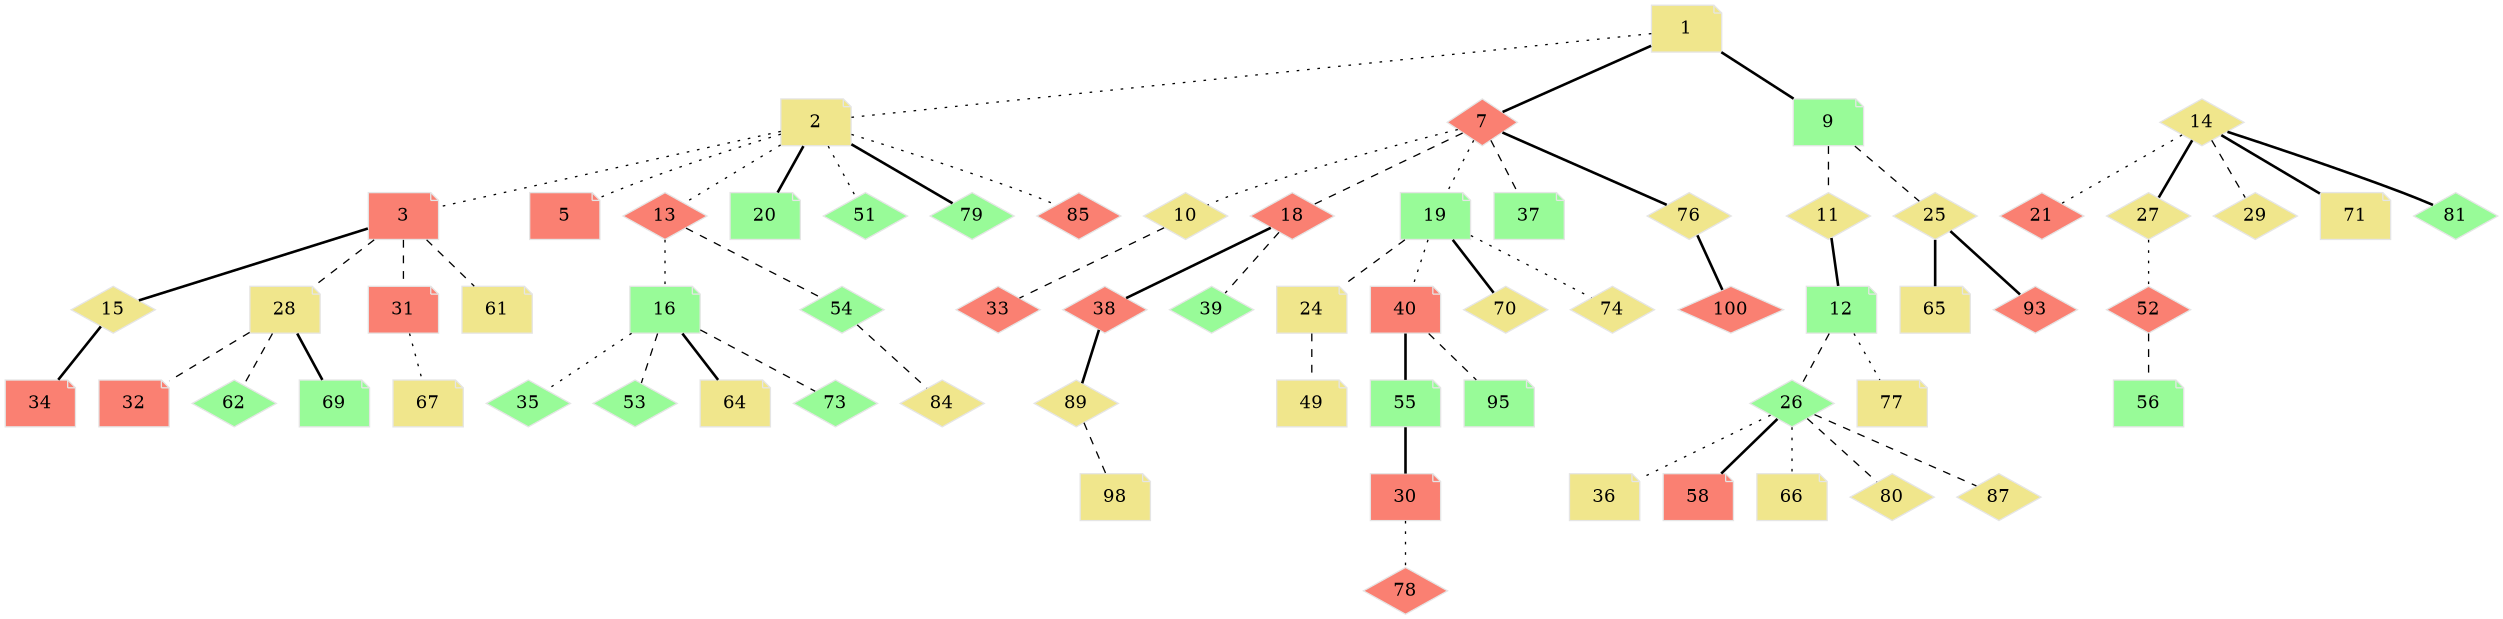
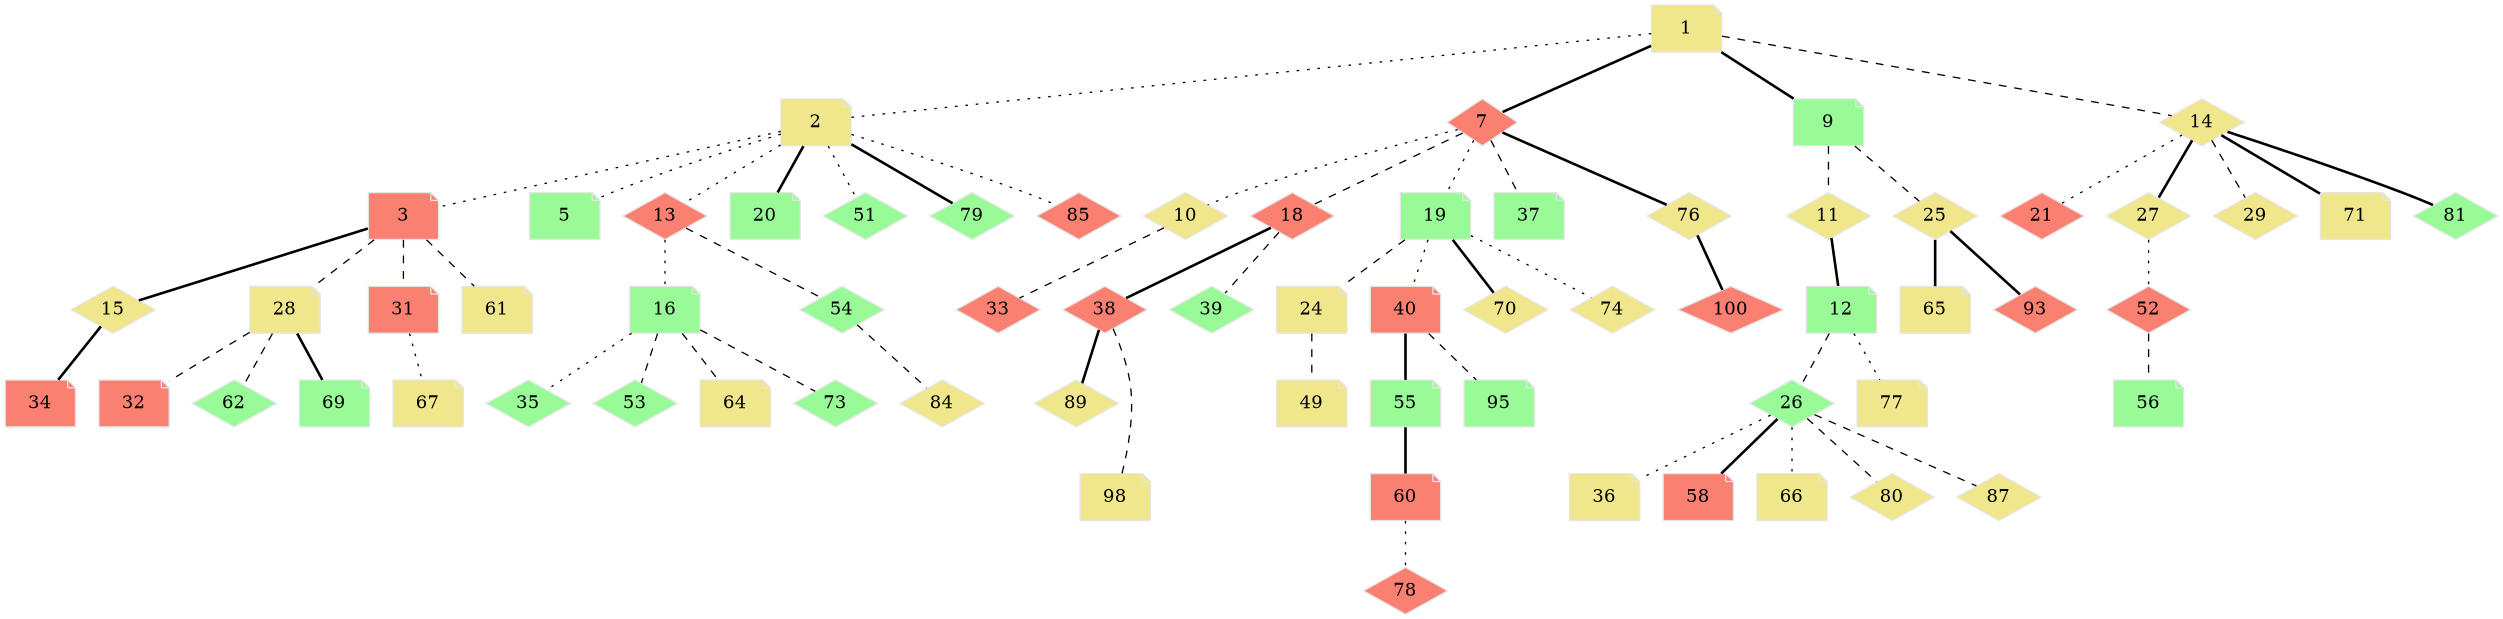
none -> (1947, 76)
(565, 216) -> (565, 216)
(700, 357) -> (700, 357)
(1095, 448) -> (1131, 400)
(1406, 497) -> (1406, 497)
